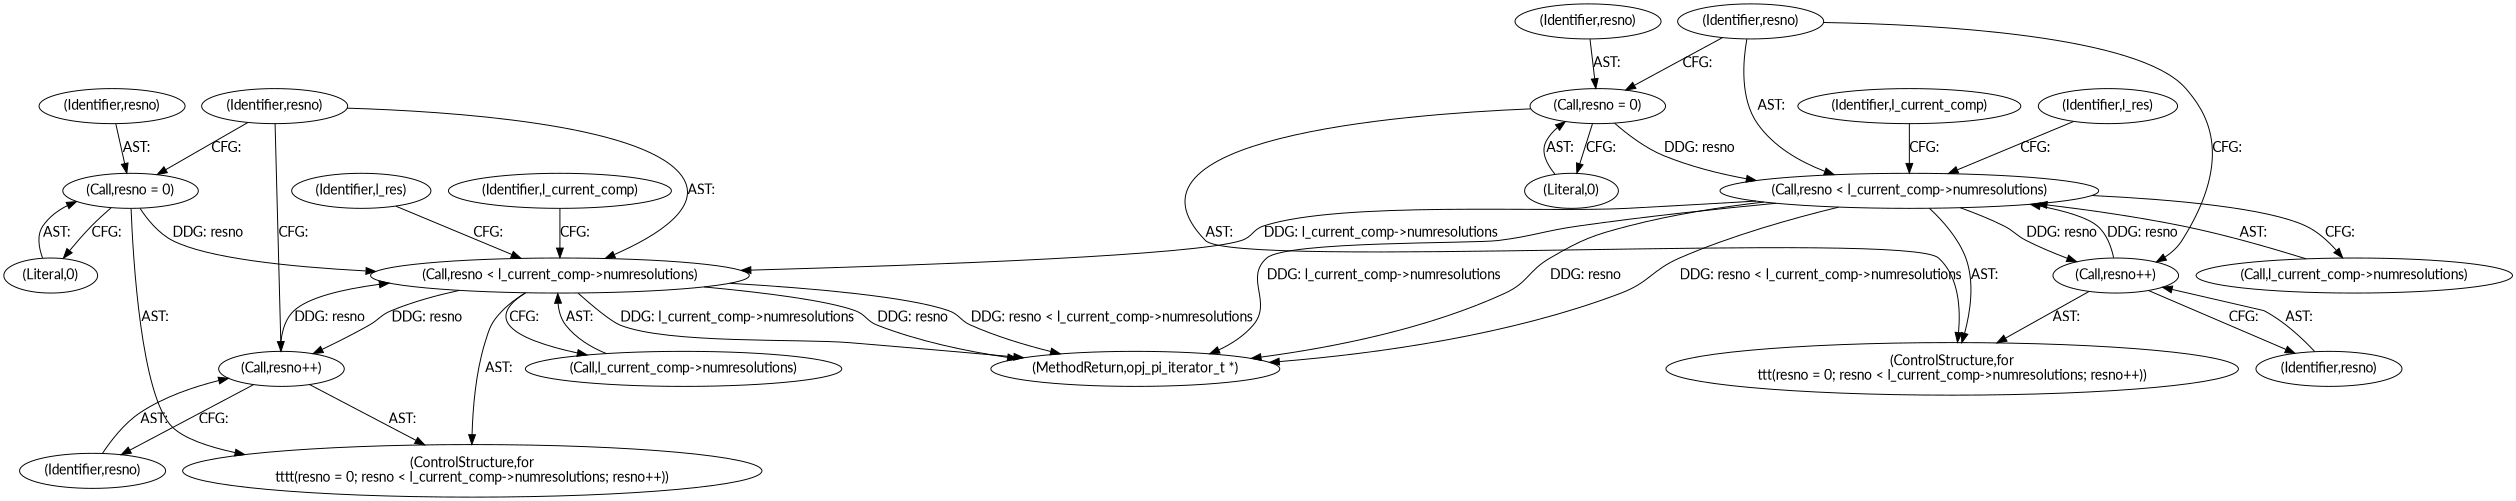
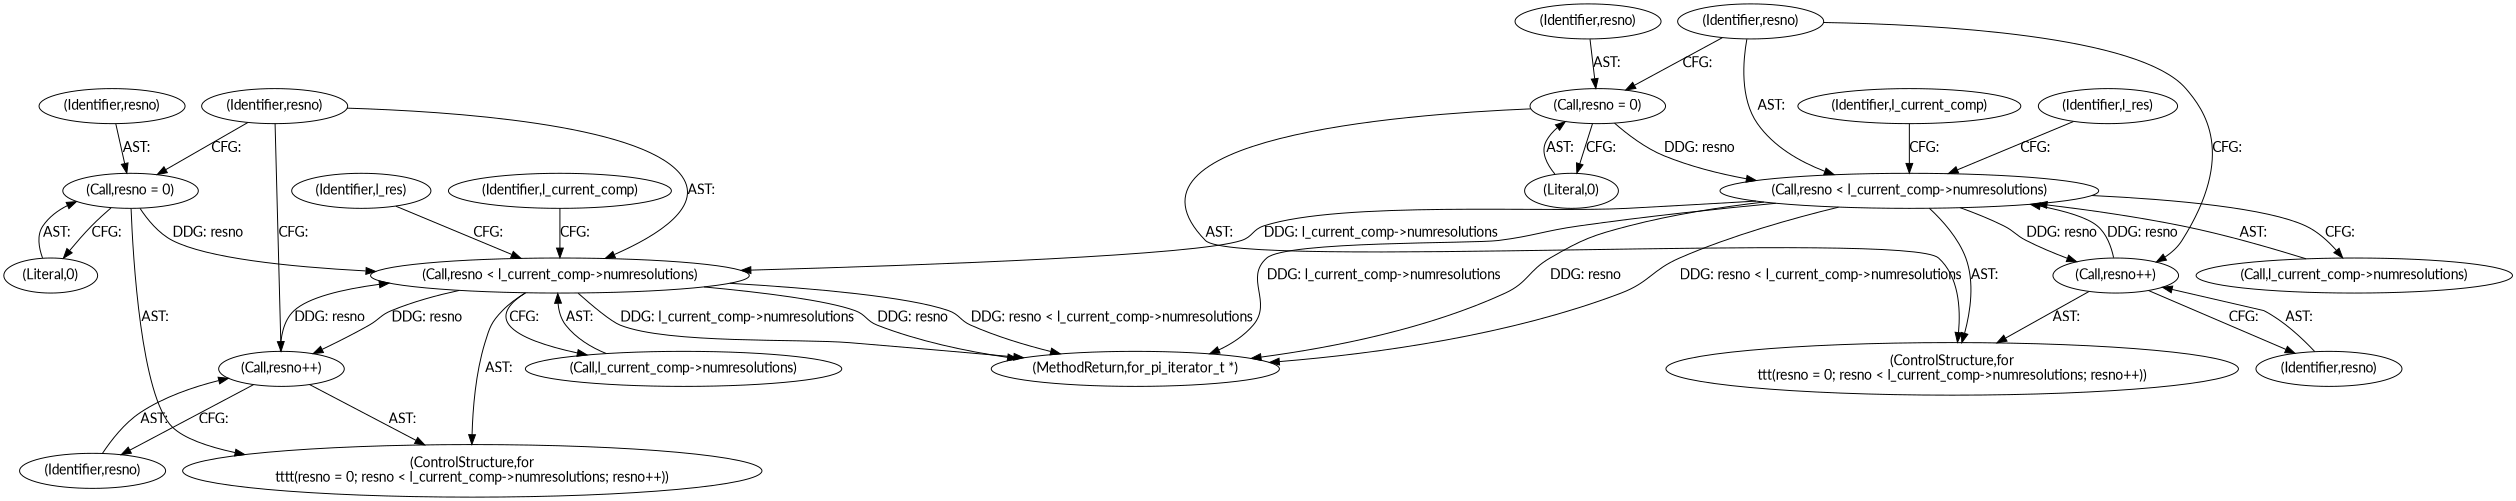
(1135, 369) -> (1135, 369)
